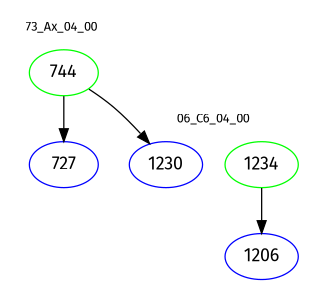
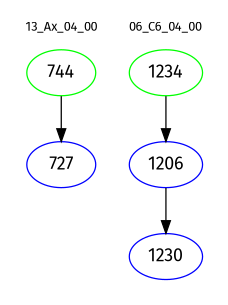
(62, 27) -> (62, 27)
(127, 120) -> (166, 204)
